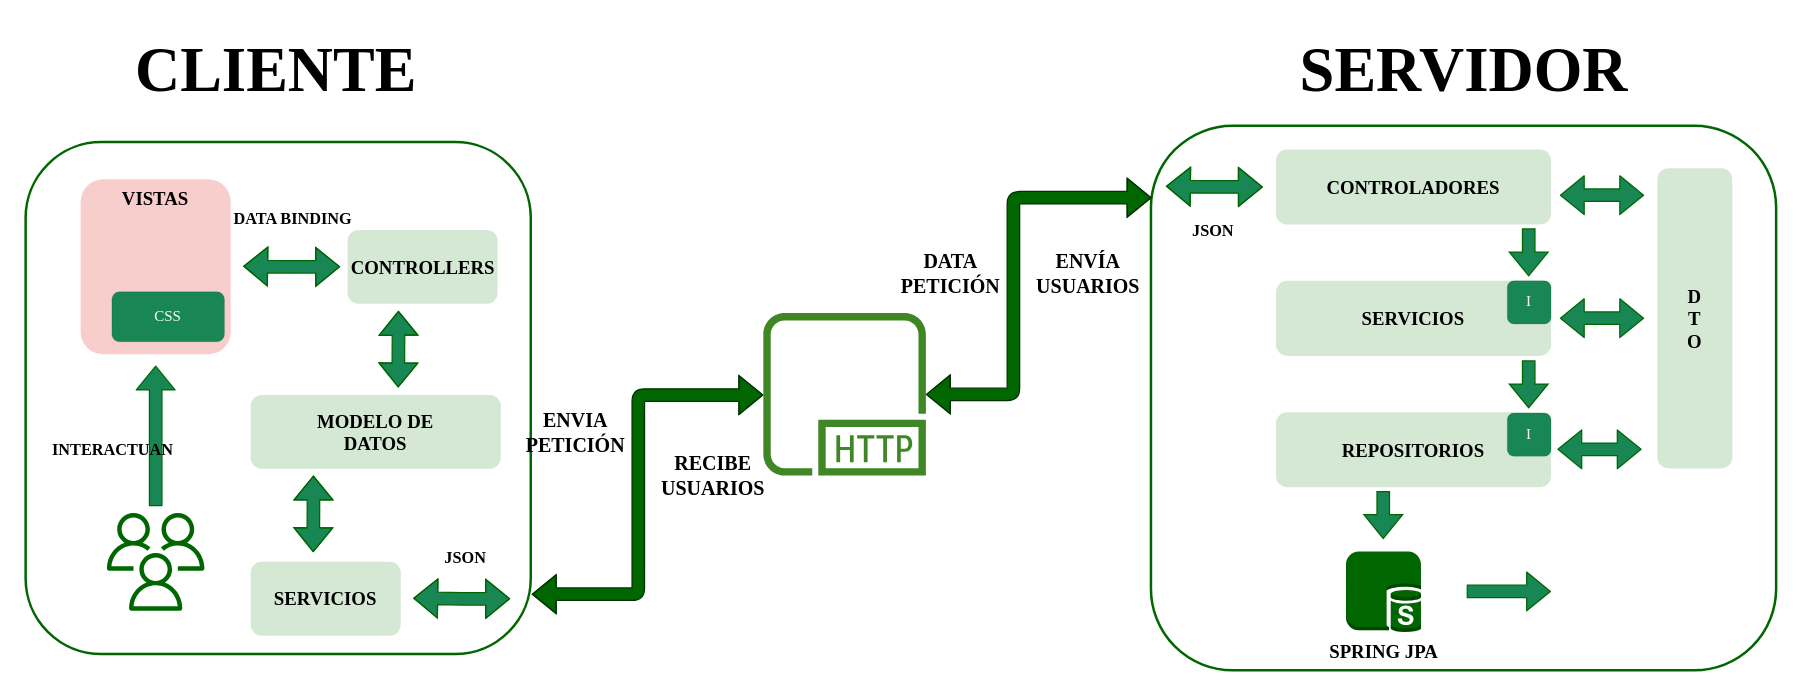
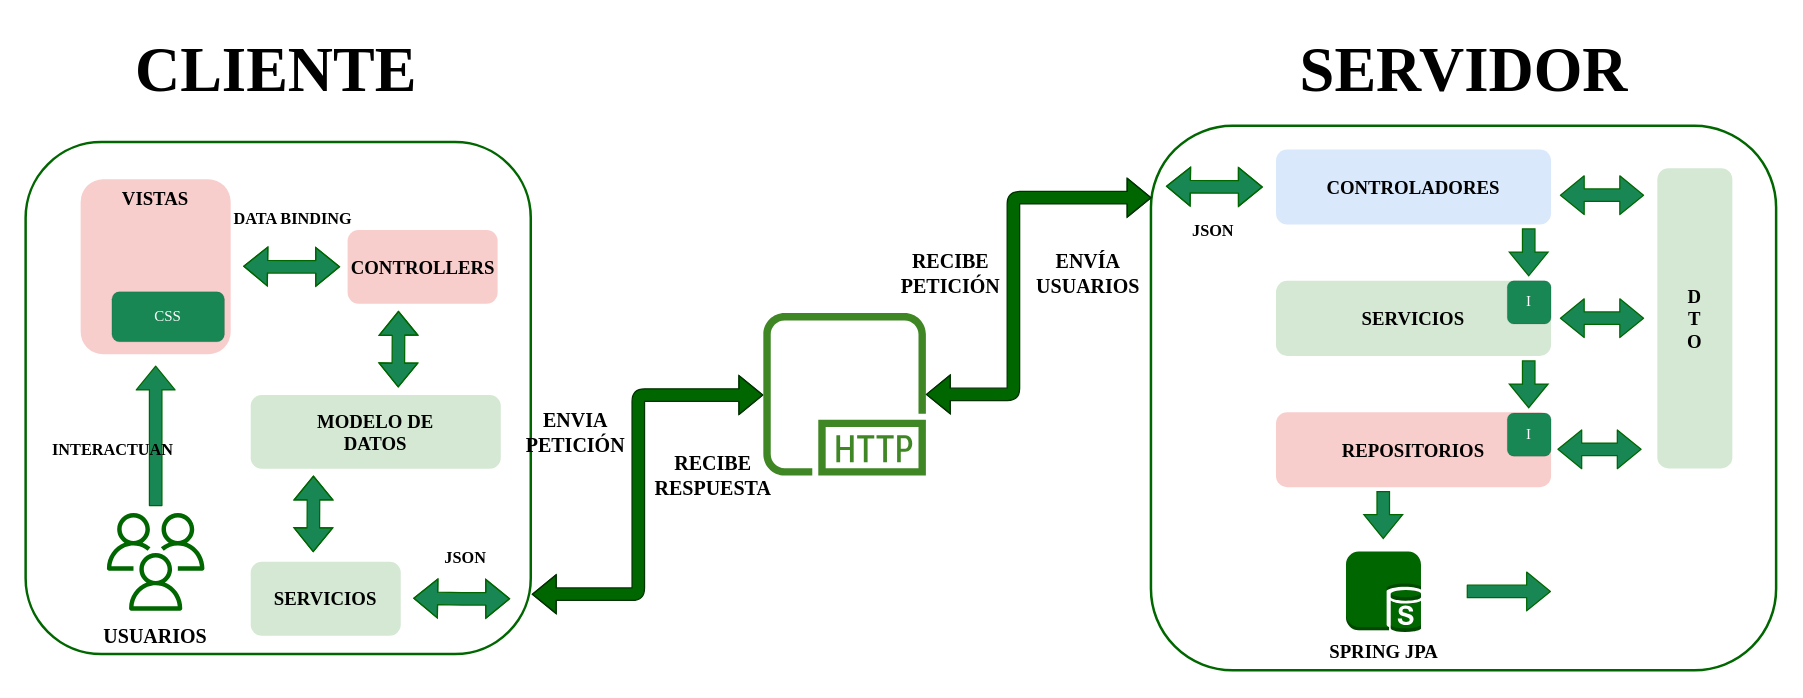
(1413, 187) -> (1413, 187)
(423, 267) -> (423, 267)
(951, 273) -> (951, 273)
(1413, 449) -> (1413, 449)
(713, 476) -> (713, 476)
none -> (156, 635)
